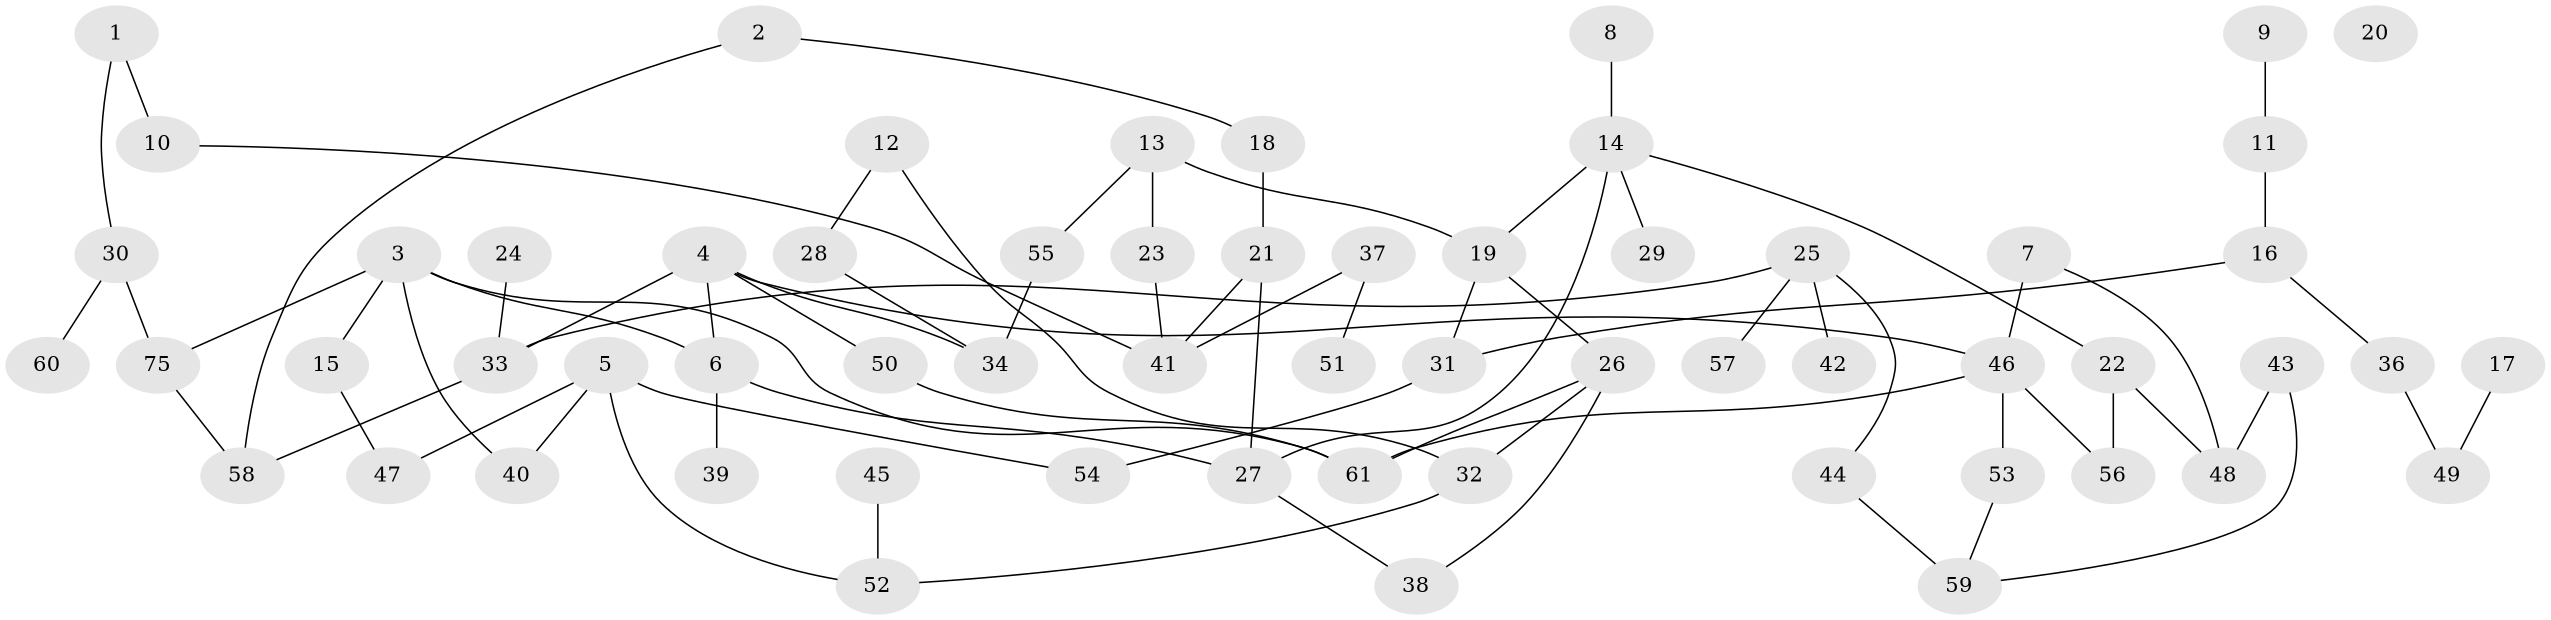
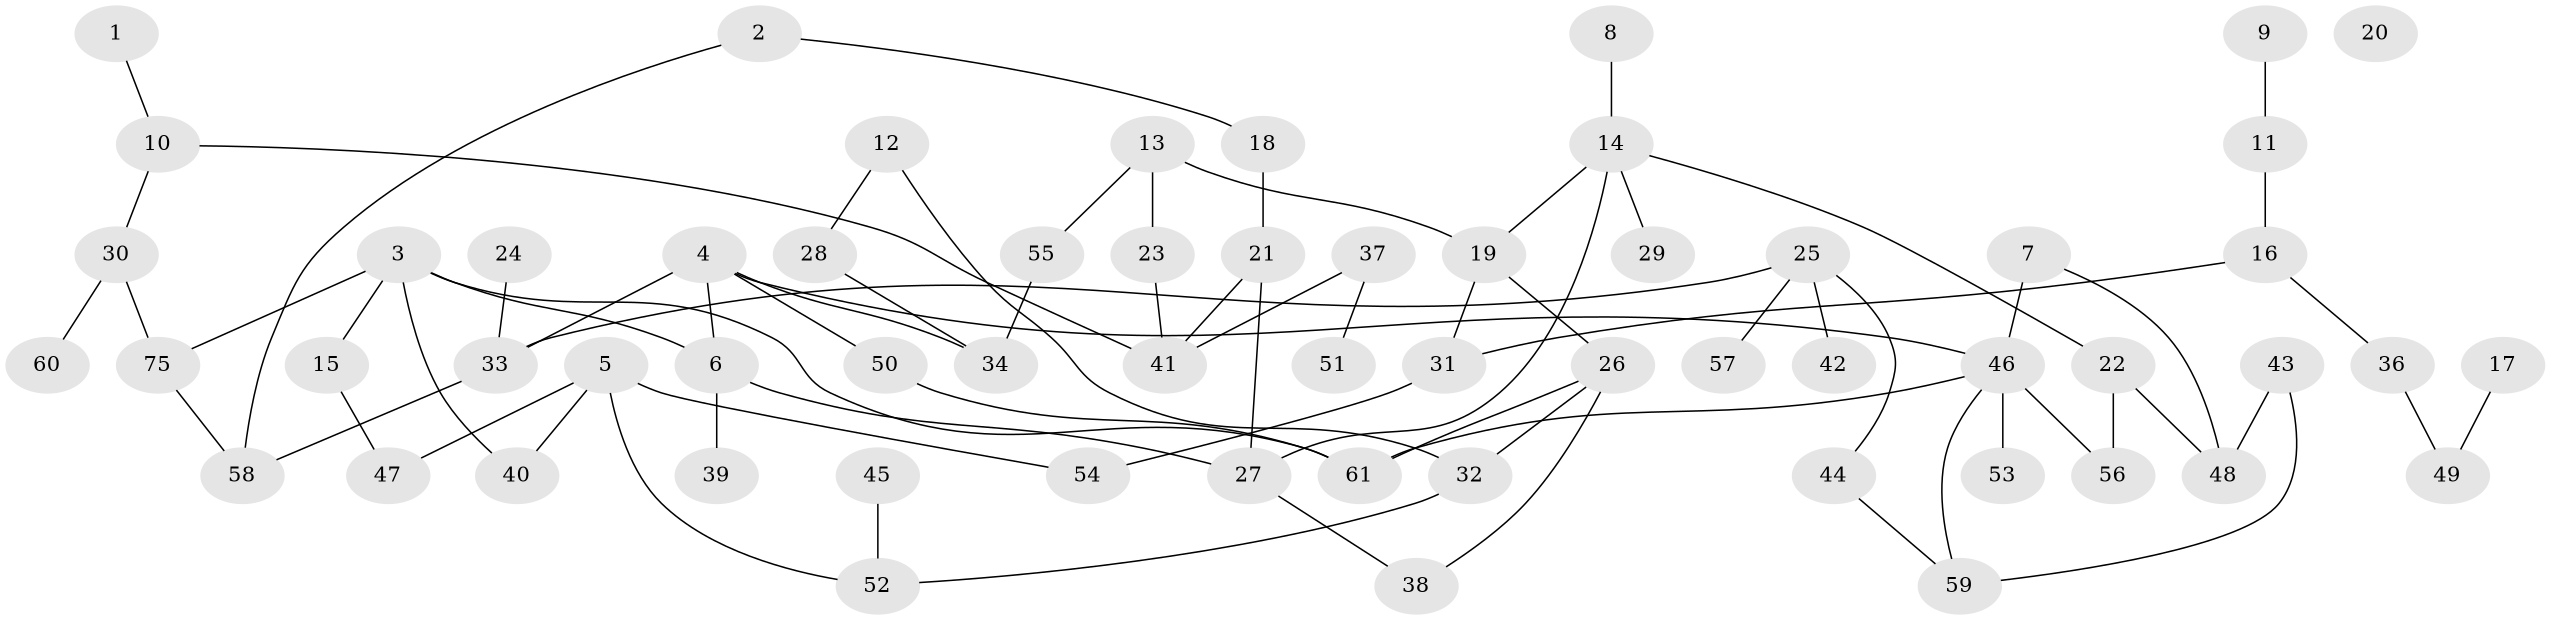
(101, 144) -> (137, 199)
(1981, 531) -> (1943, 470)
